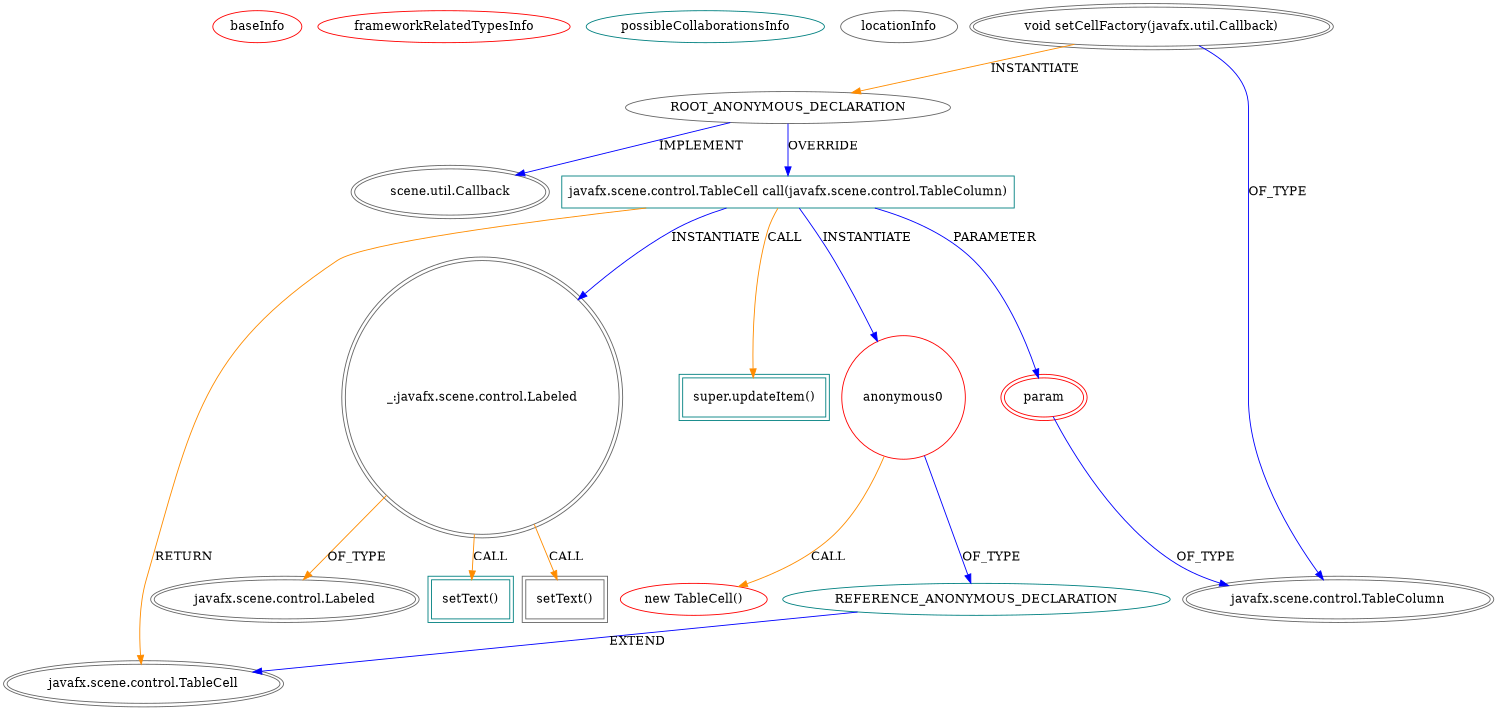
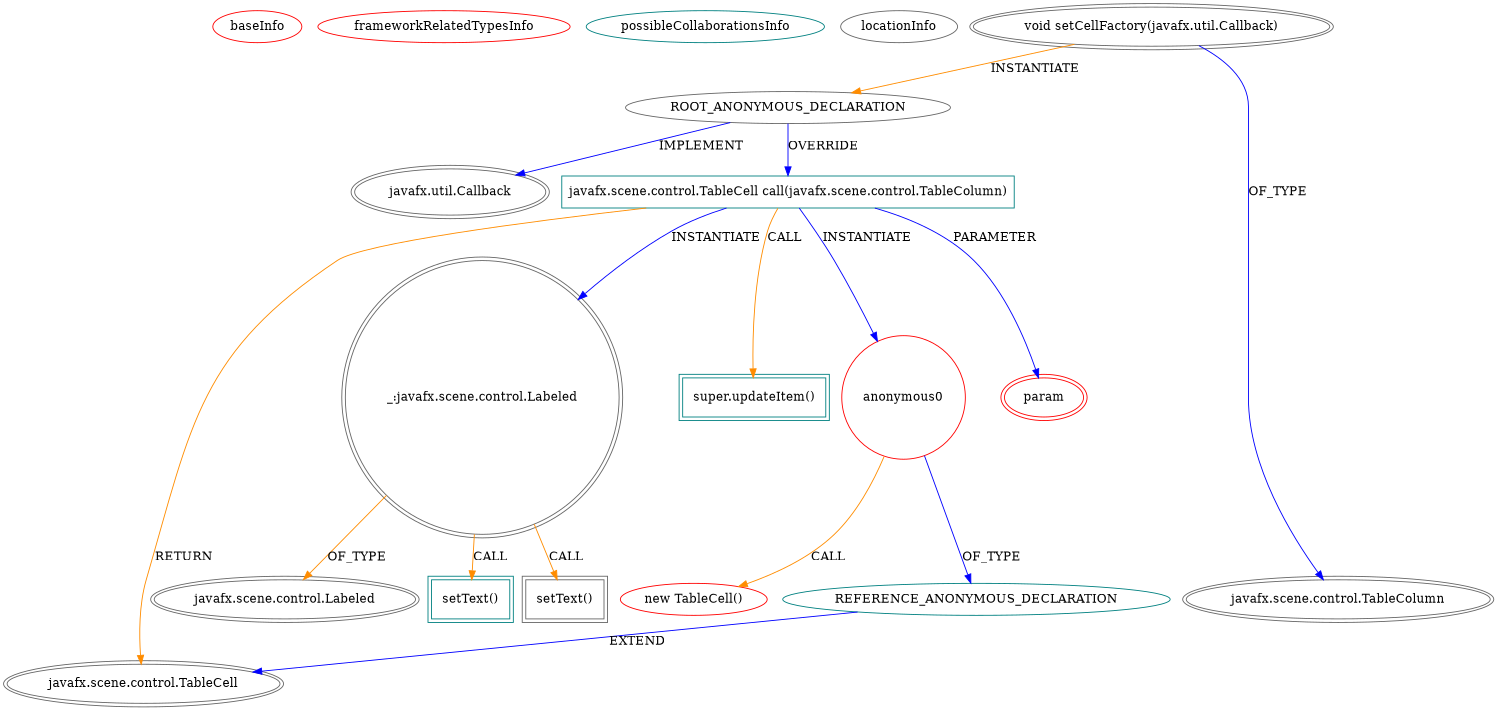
(450, 192) -> (450, 192)
(1121, 516) -> none
